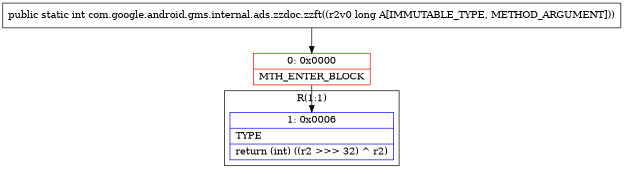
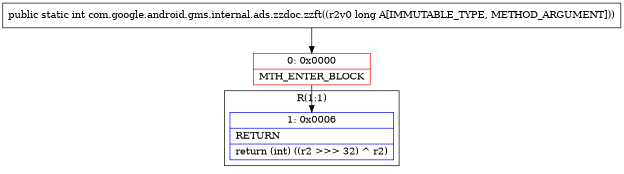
(249, 136) -> (258, 136)
